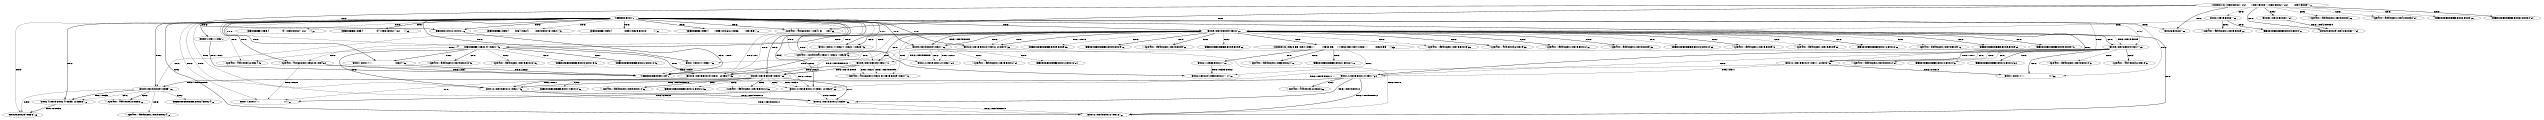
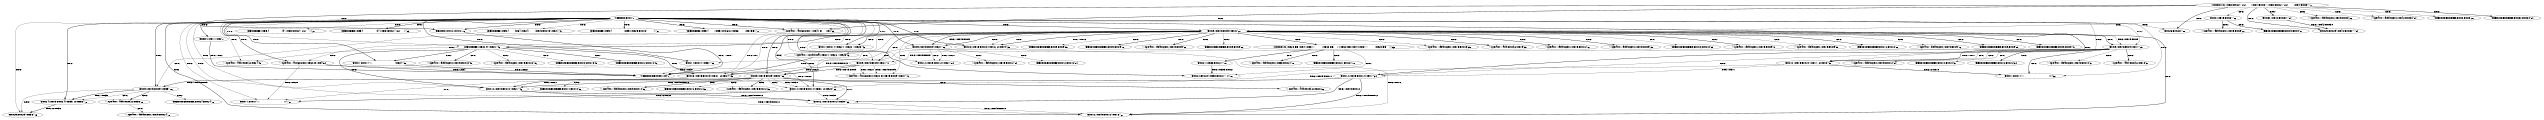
(1329, 81) -> (1030, 85)
(153, 101) -> (135, 108)
